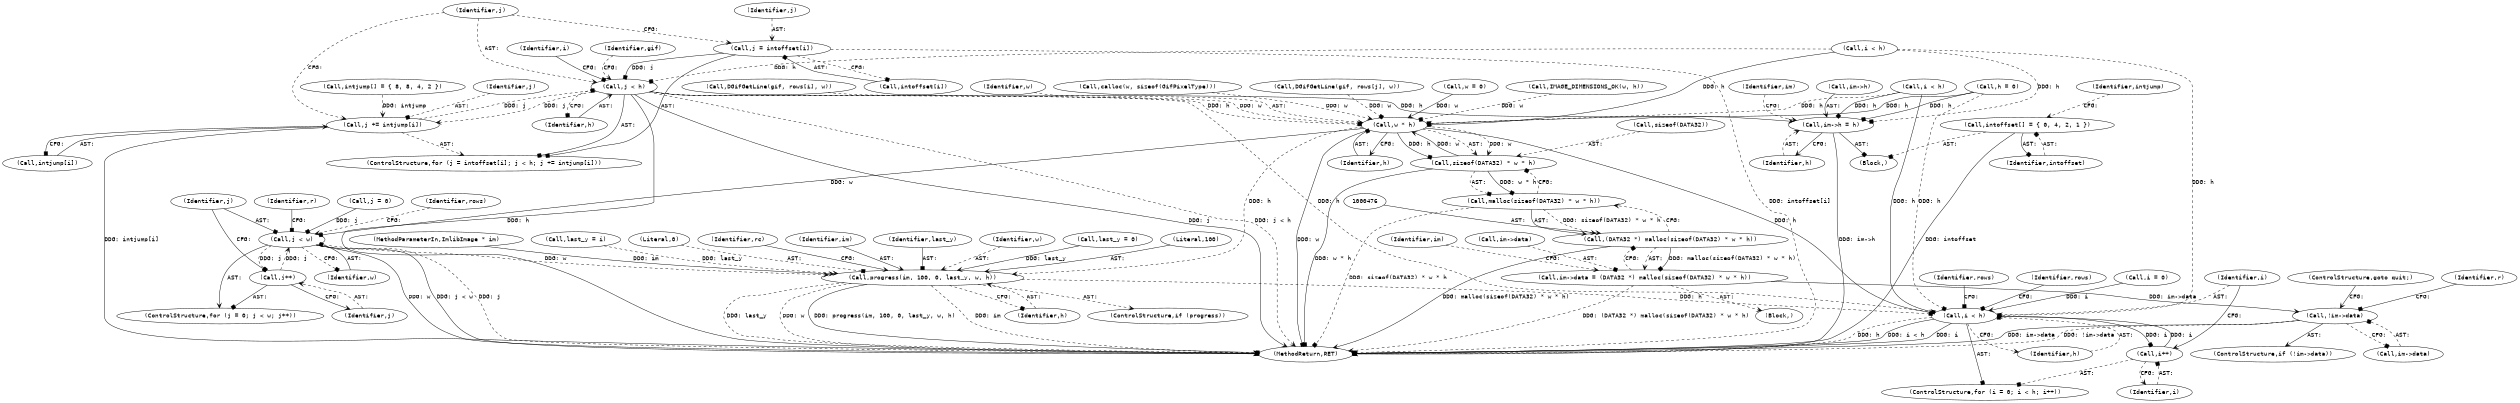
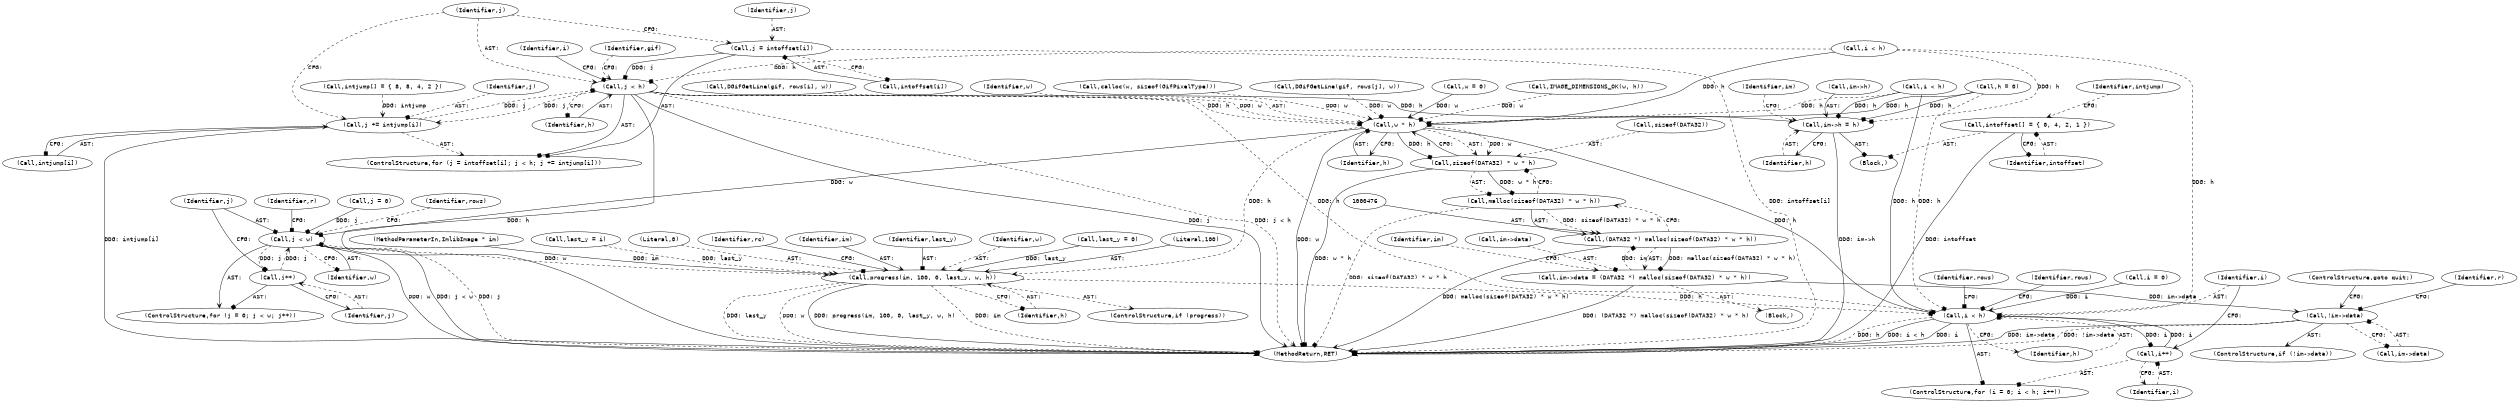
(1448, 144) -> (1448, 144)
(2032, 144) -> (2032, 144)
(1634, 259) -> (1634, 259)
(1496, 330) -> (1496, 330)
